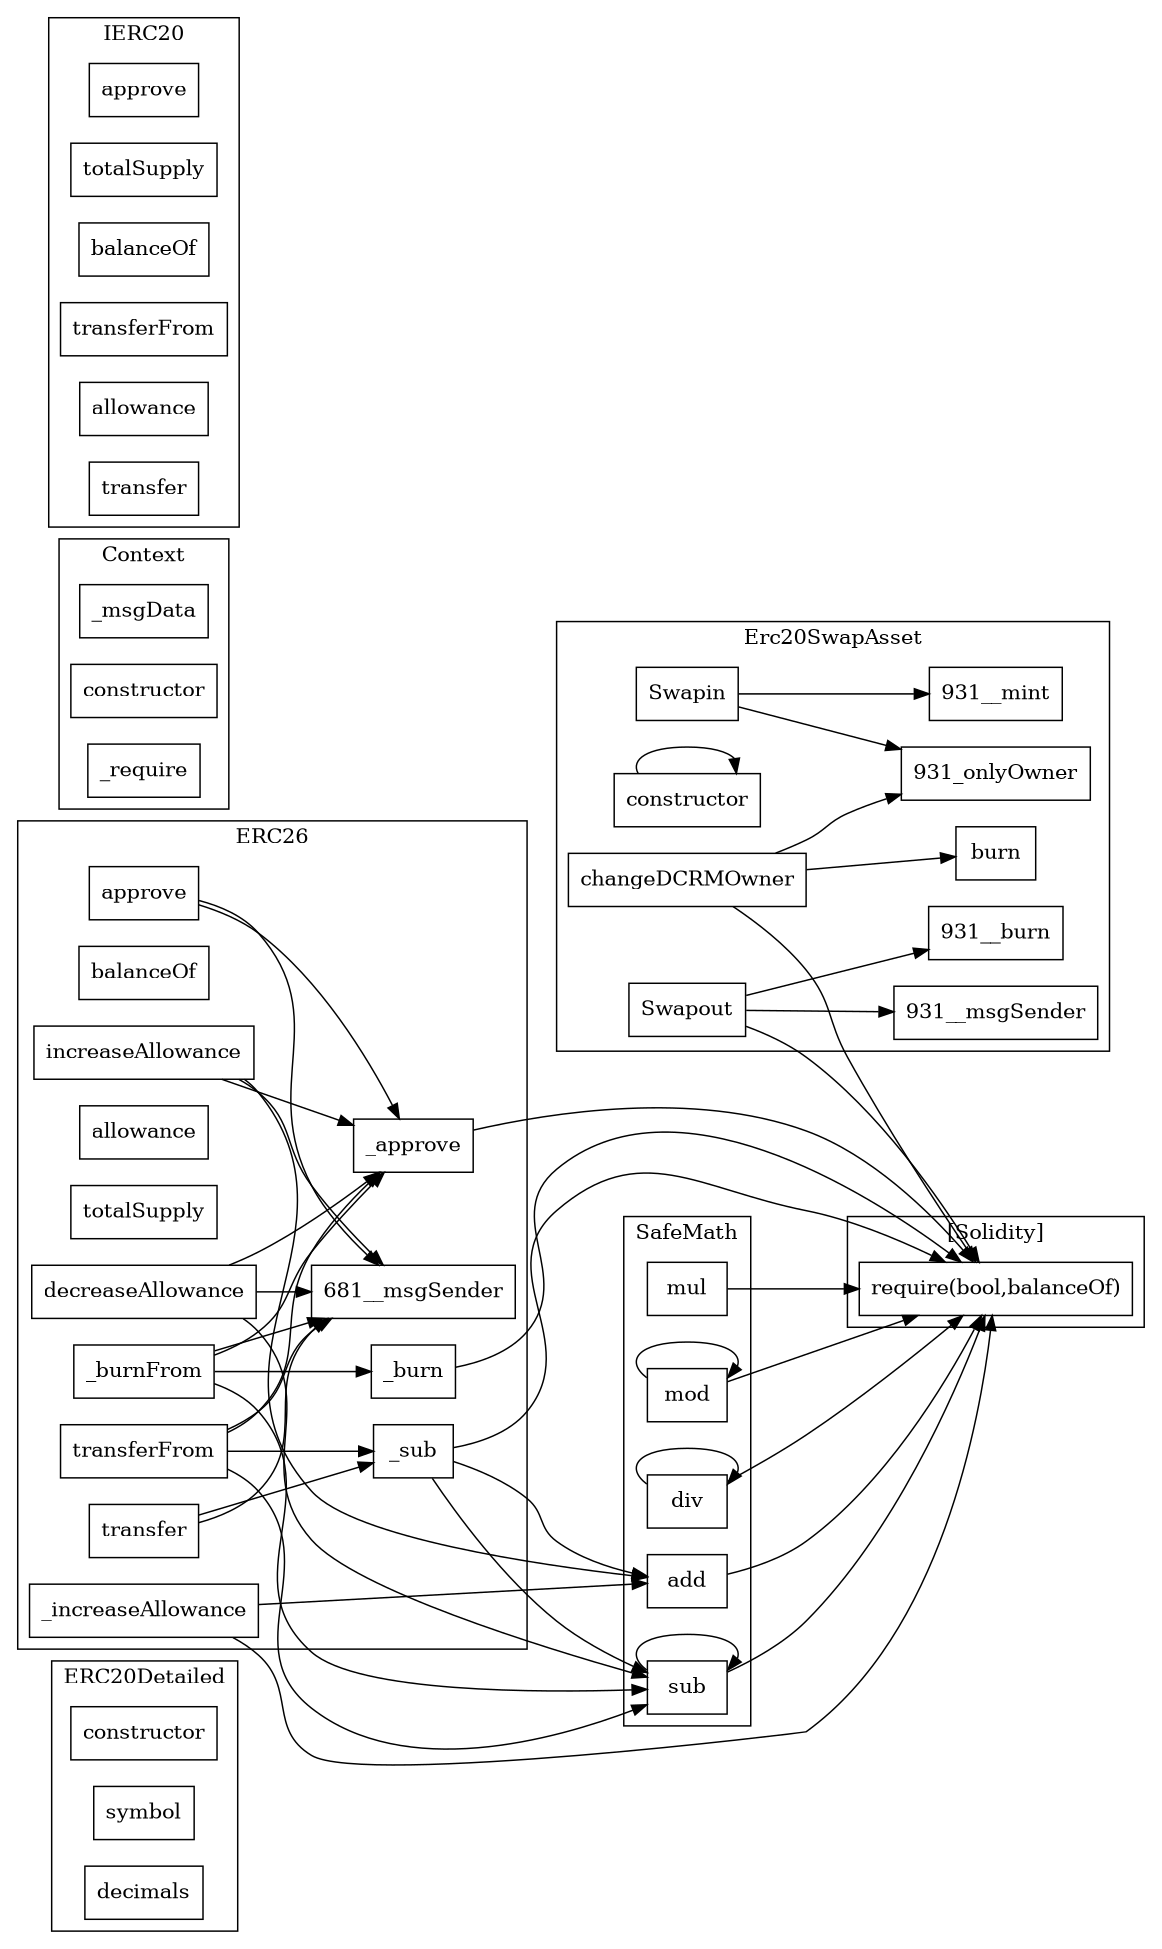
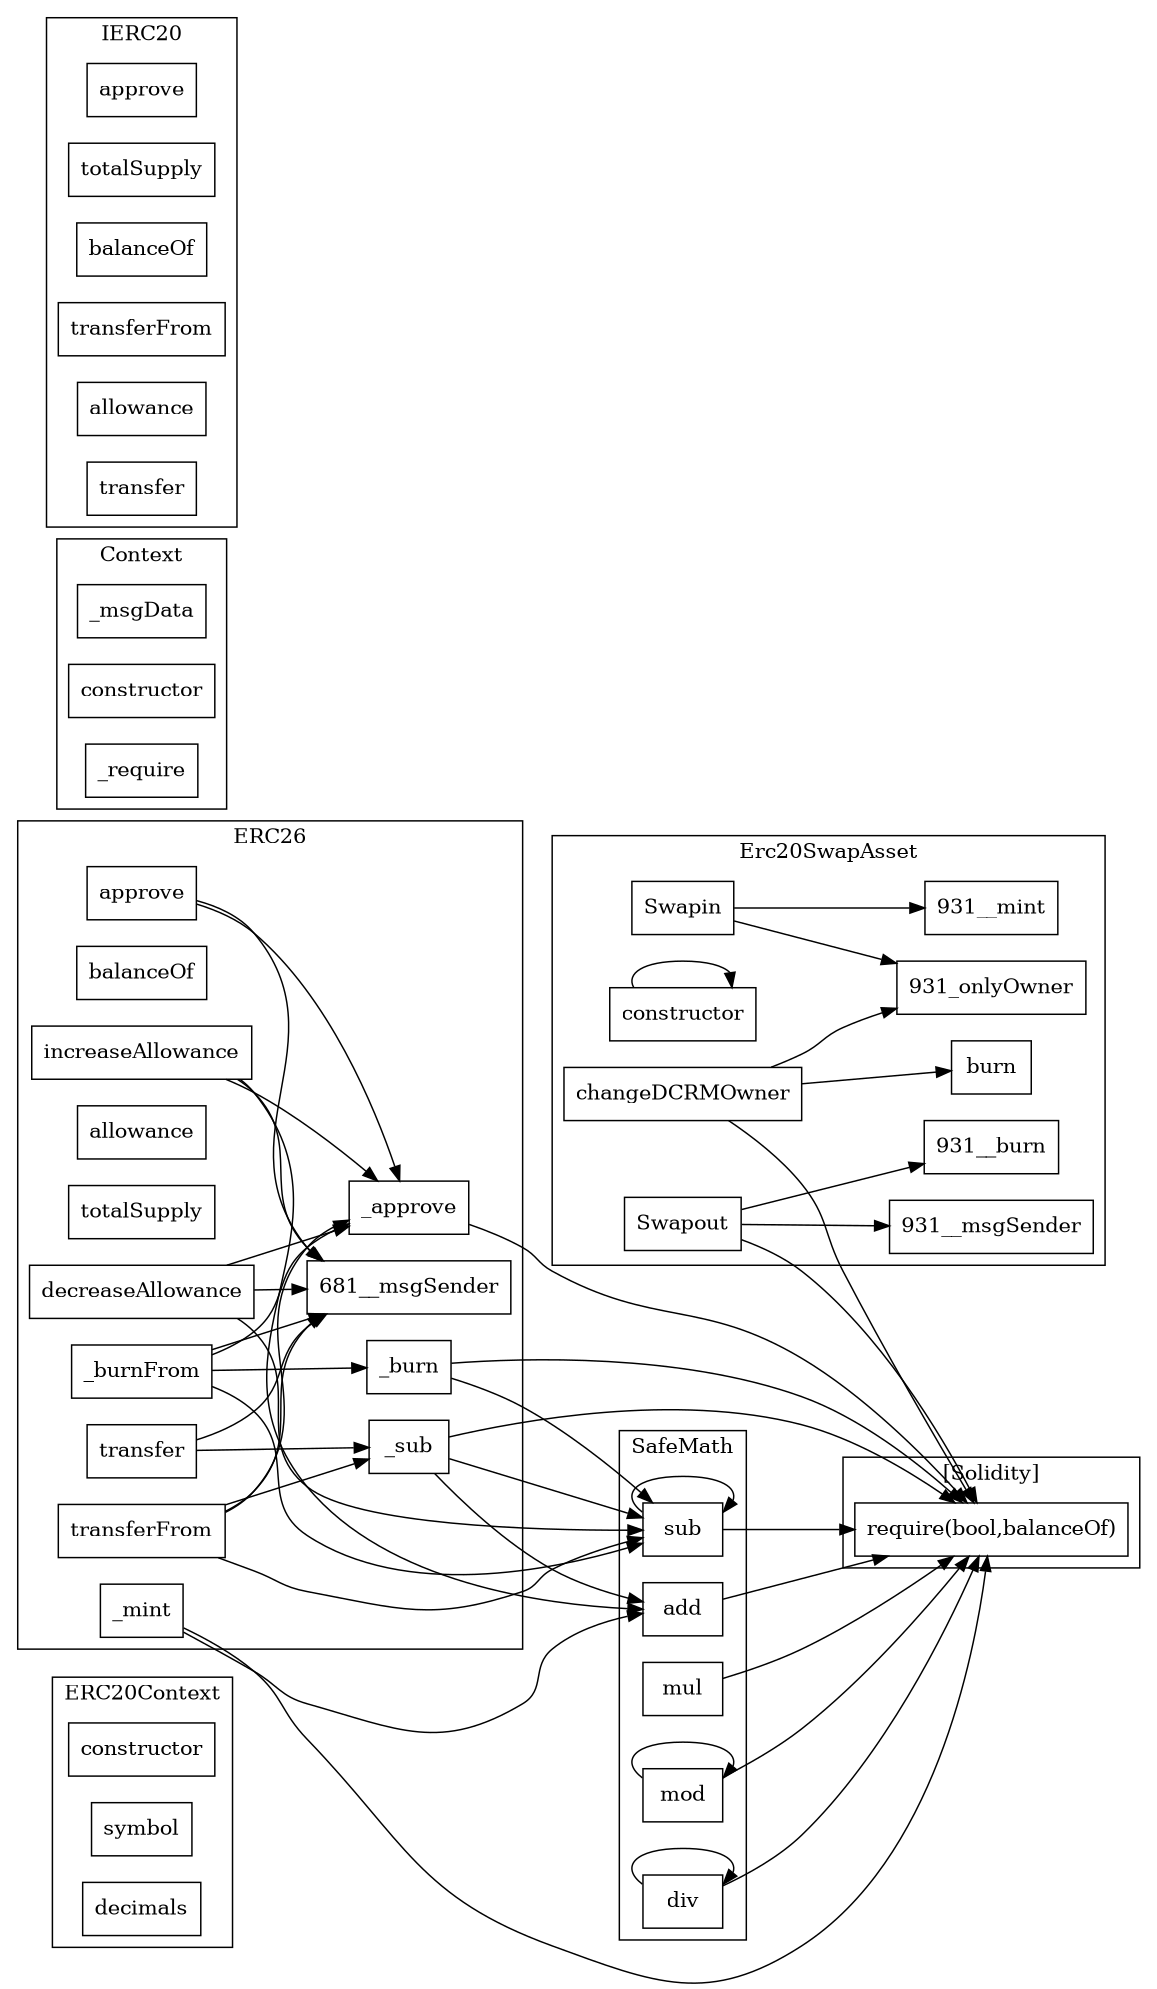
none -> (557, 1428)
(144, 1611) -> (142, 1611)
(145, 1678) -> (142, 1694)
